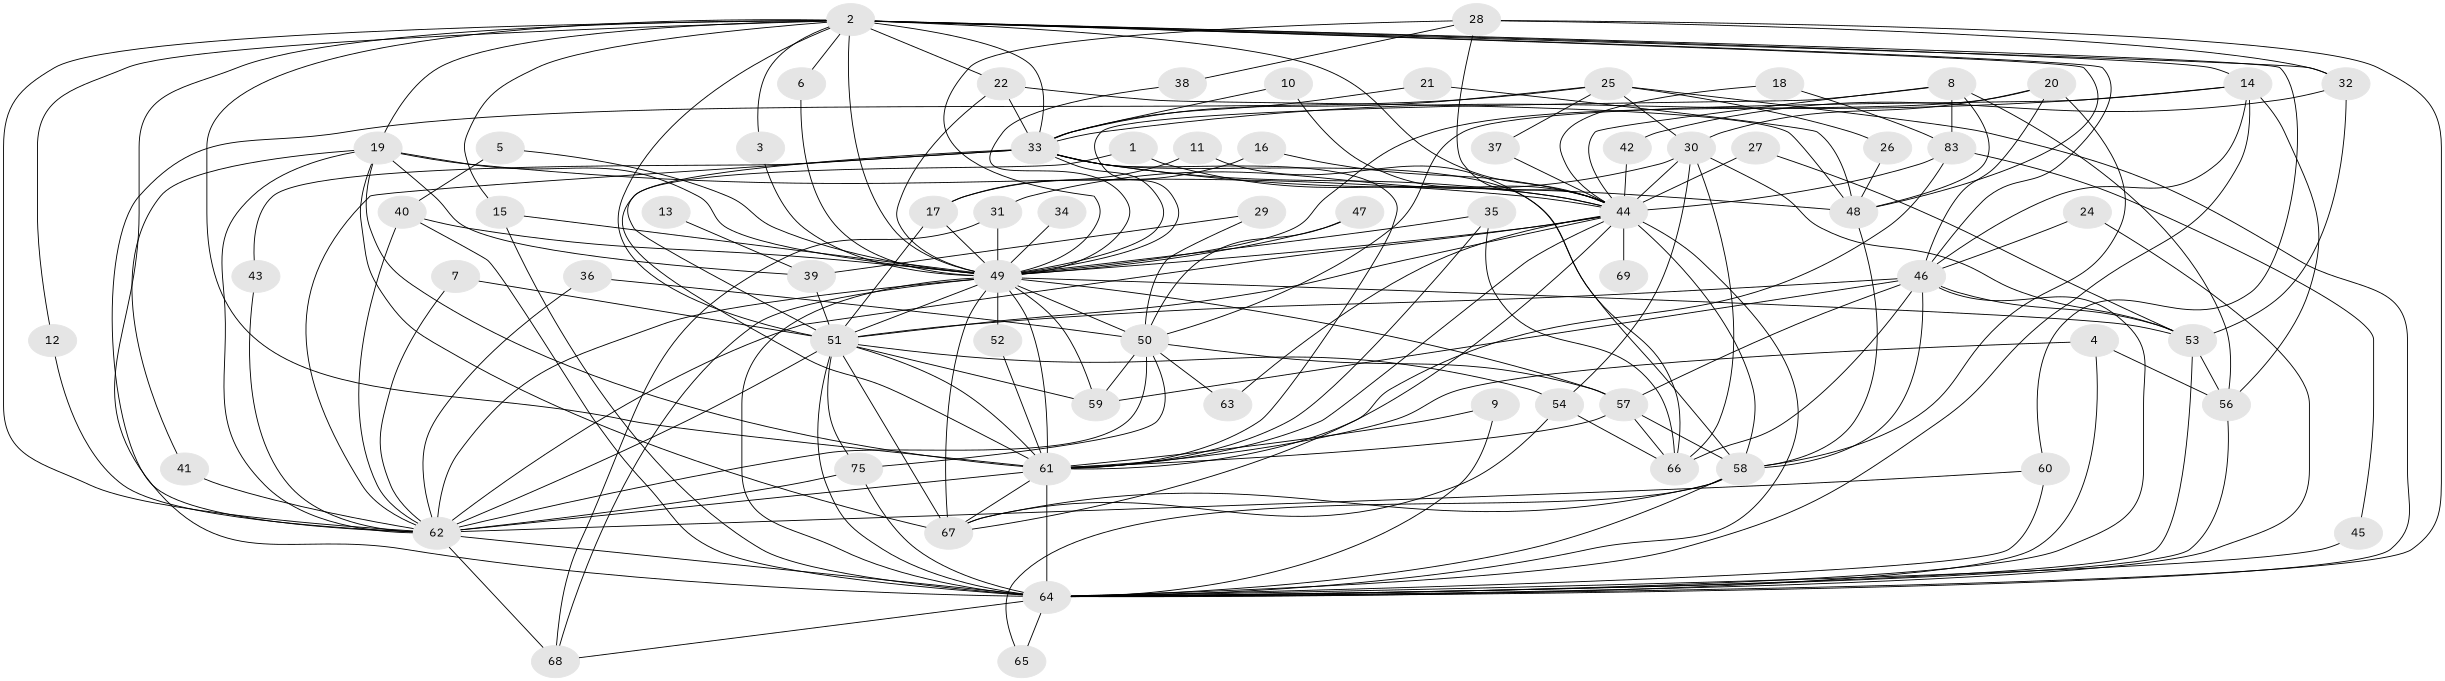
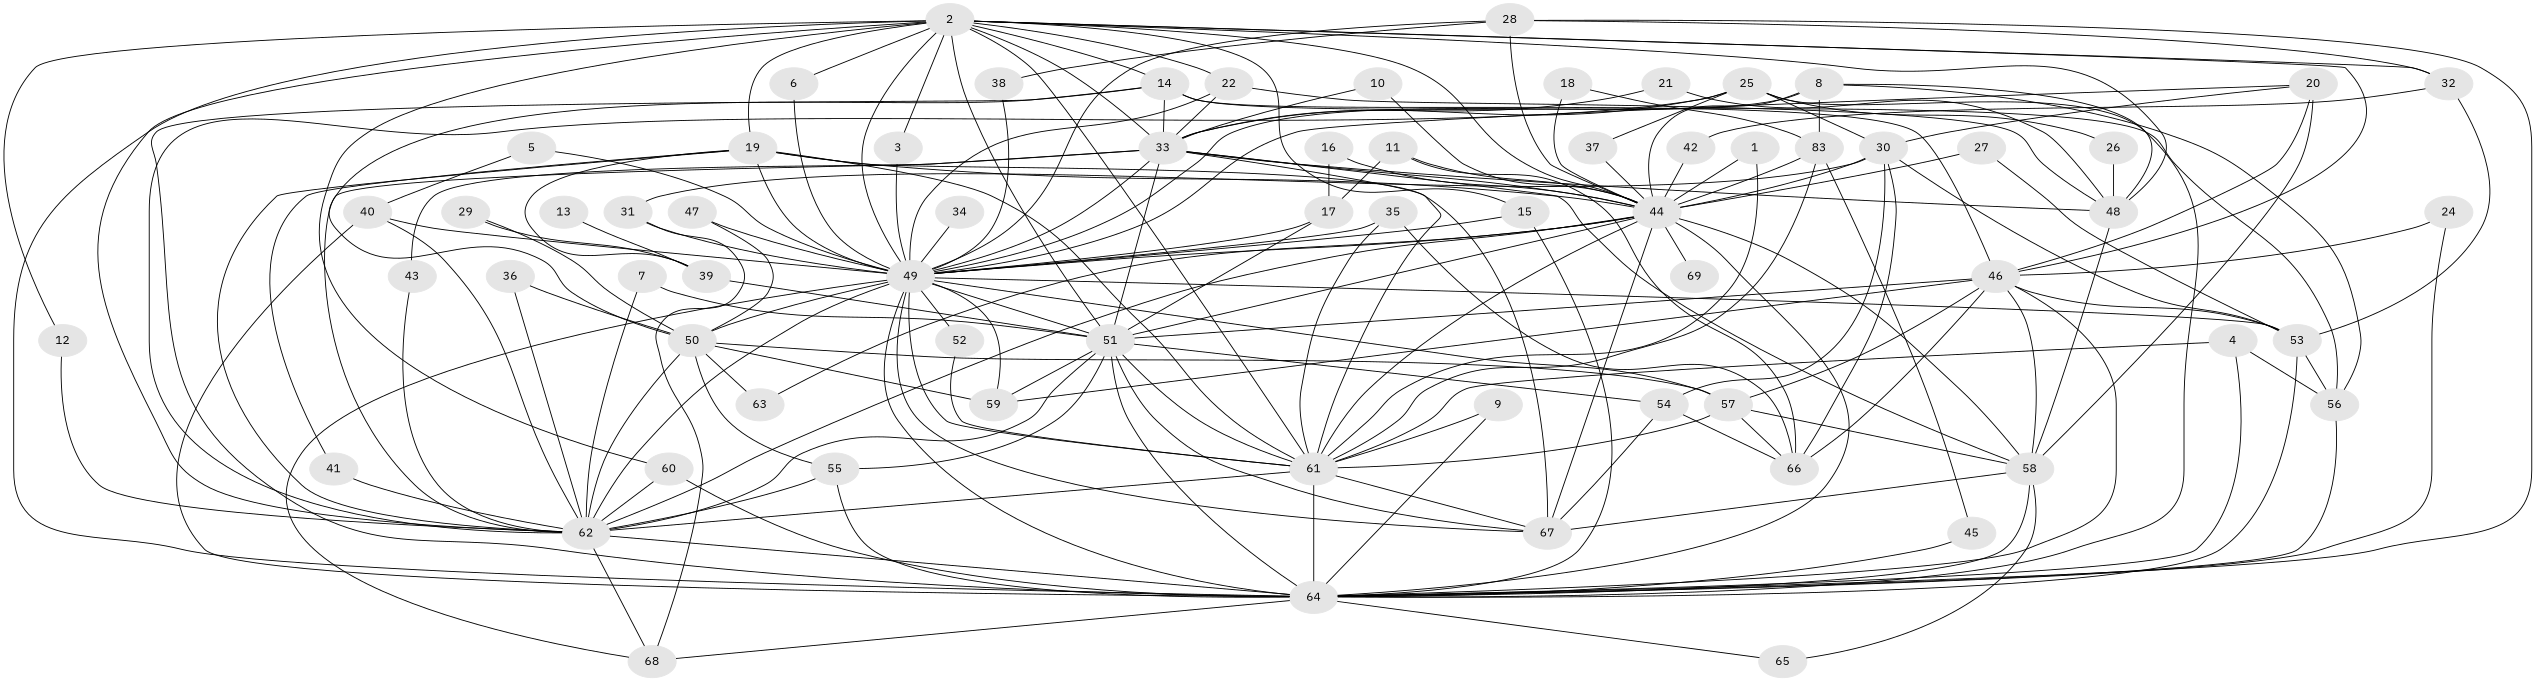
none -> (1525, 180)
(859, 469) -> (835, 469)
